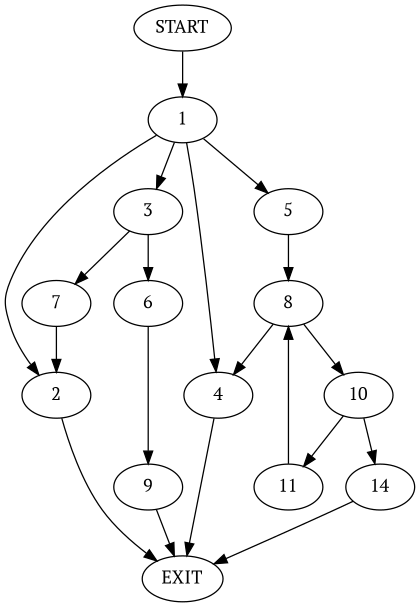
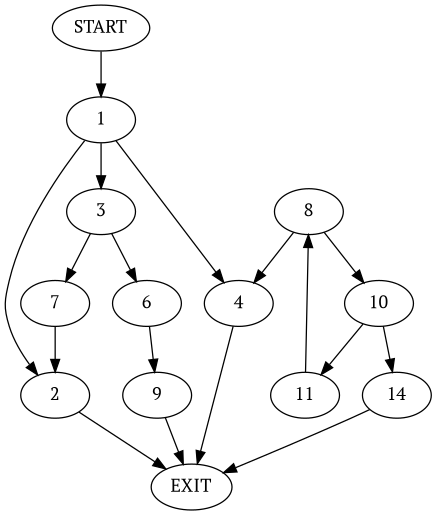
(288, 212) -> none
